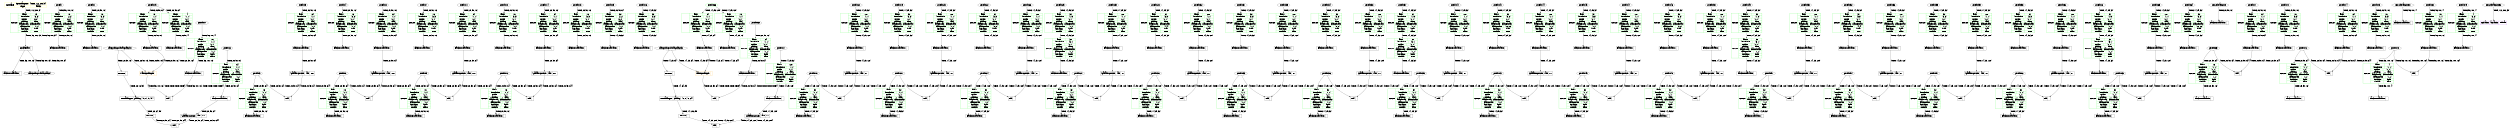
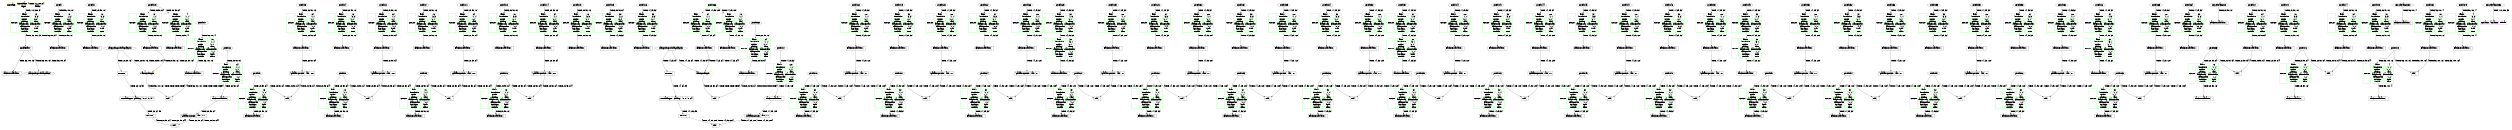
(22, 4) -> (22, 4)
